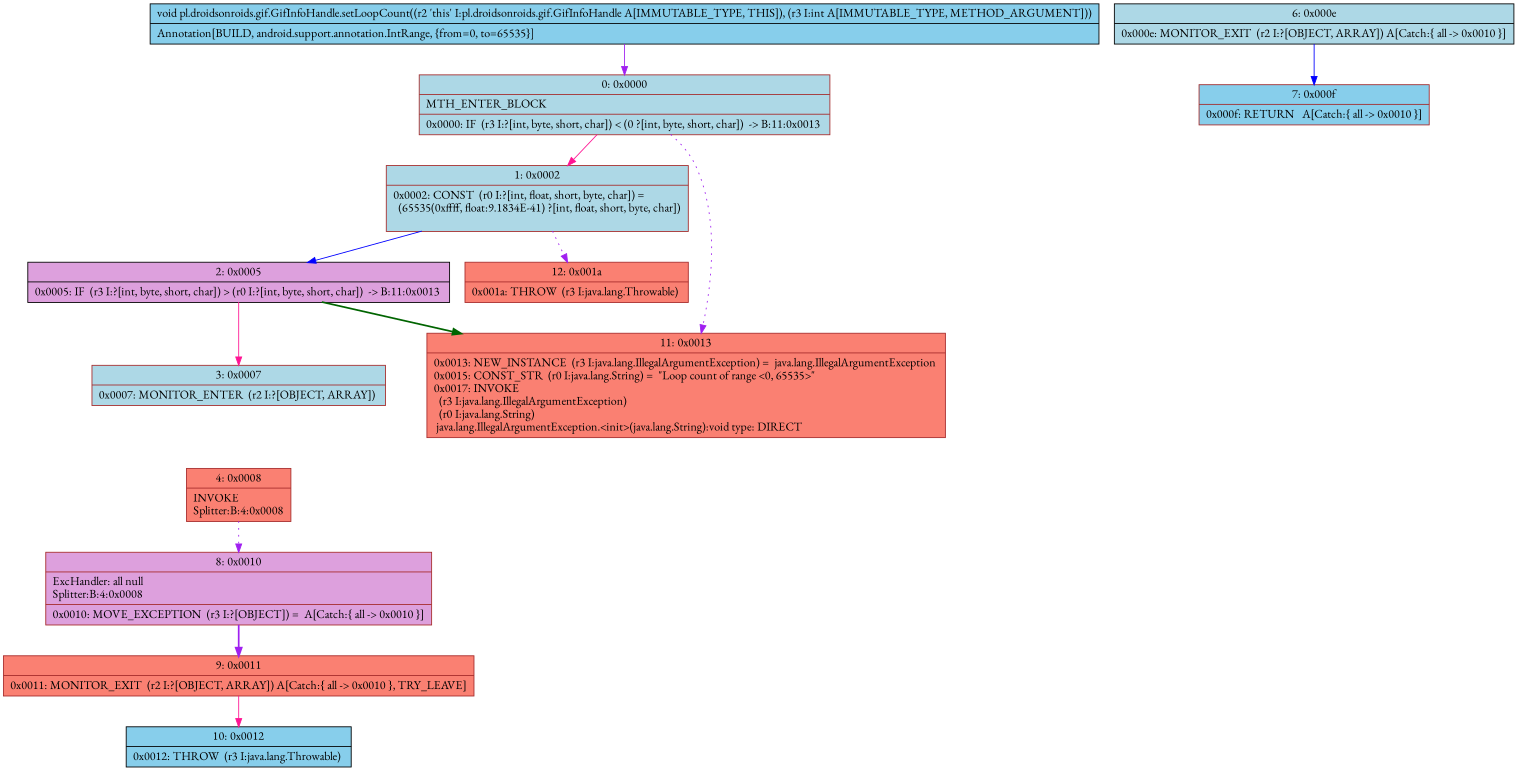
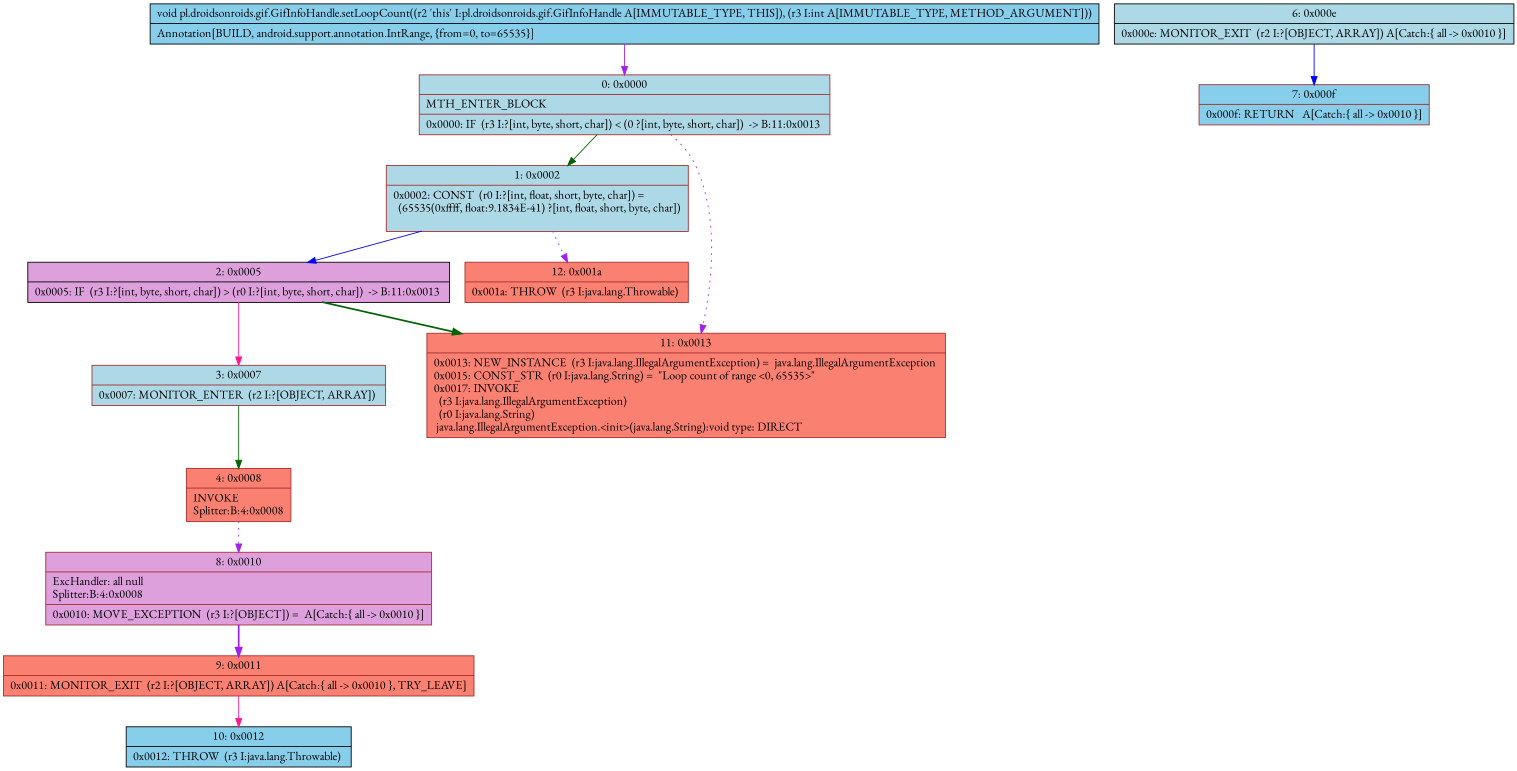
(585, 147) -> (585, 147)
none -> (239, 433)
